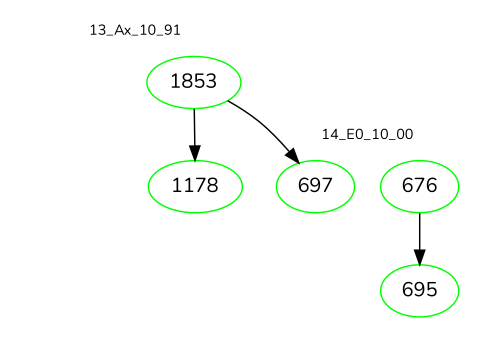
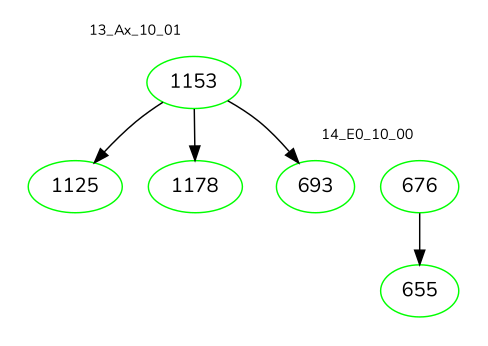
(135, 31) -> (135, 31)
(194, 82) -> (194, 82)
none -> (75, 187)
(315, 187) -> (315, 187)
(420, 291) -> (420, 291)
